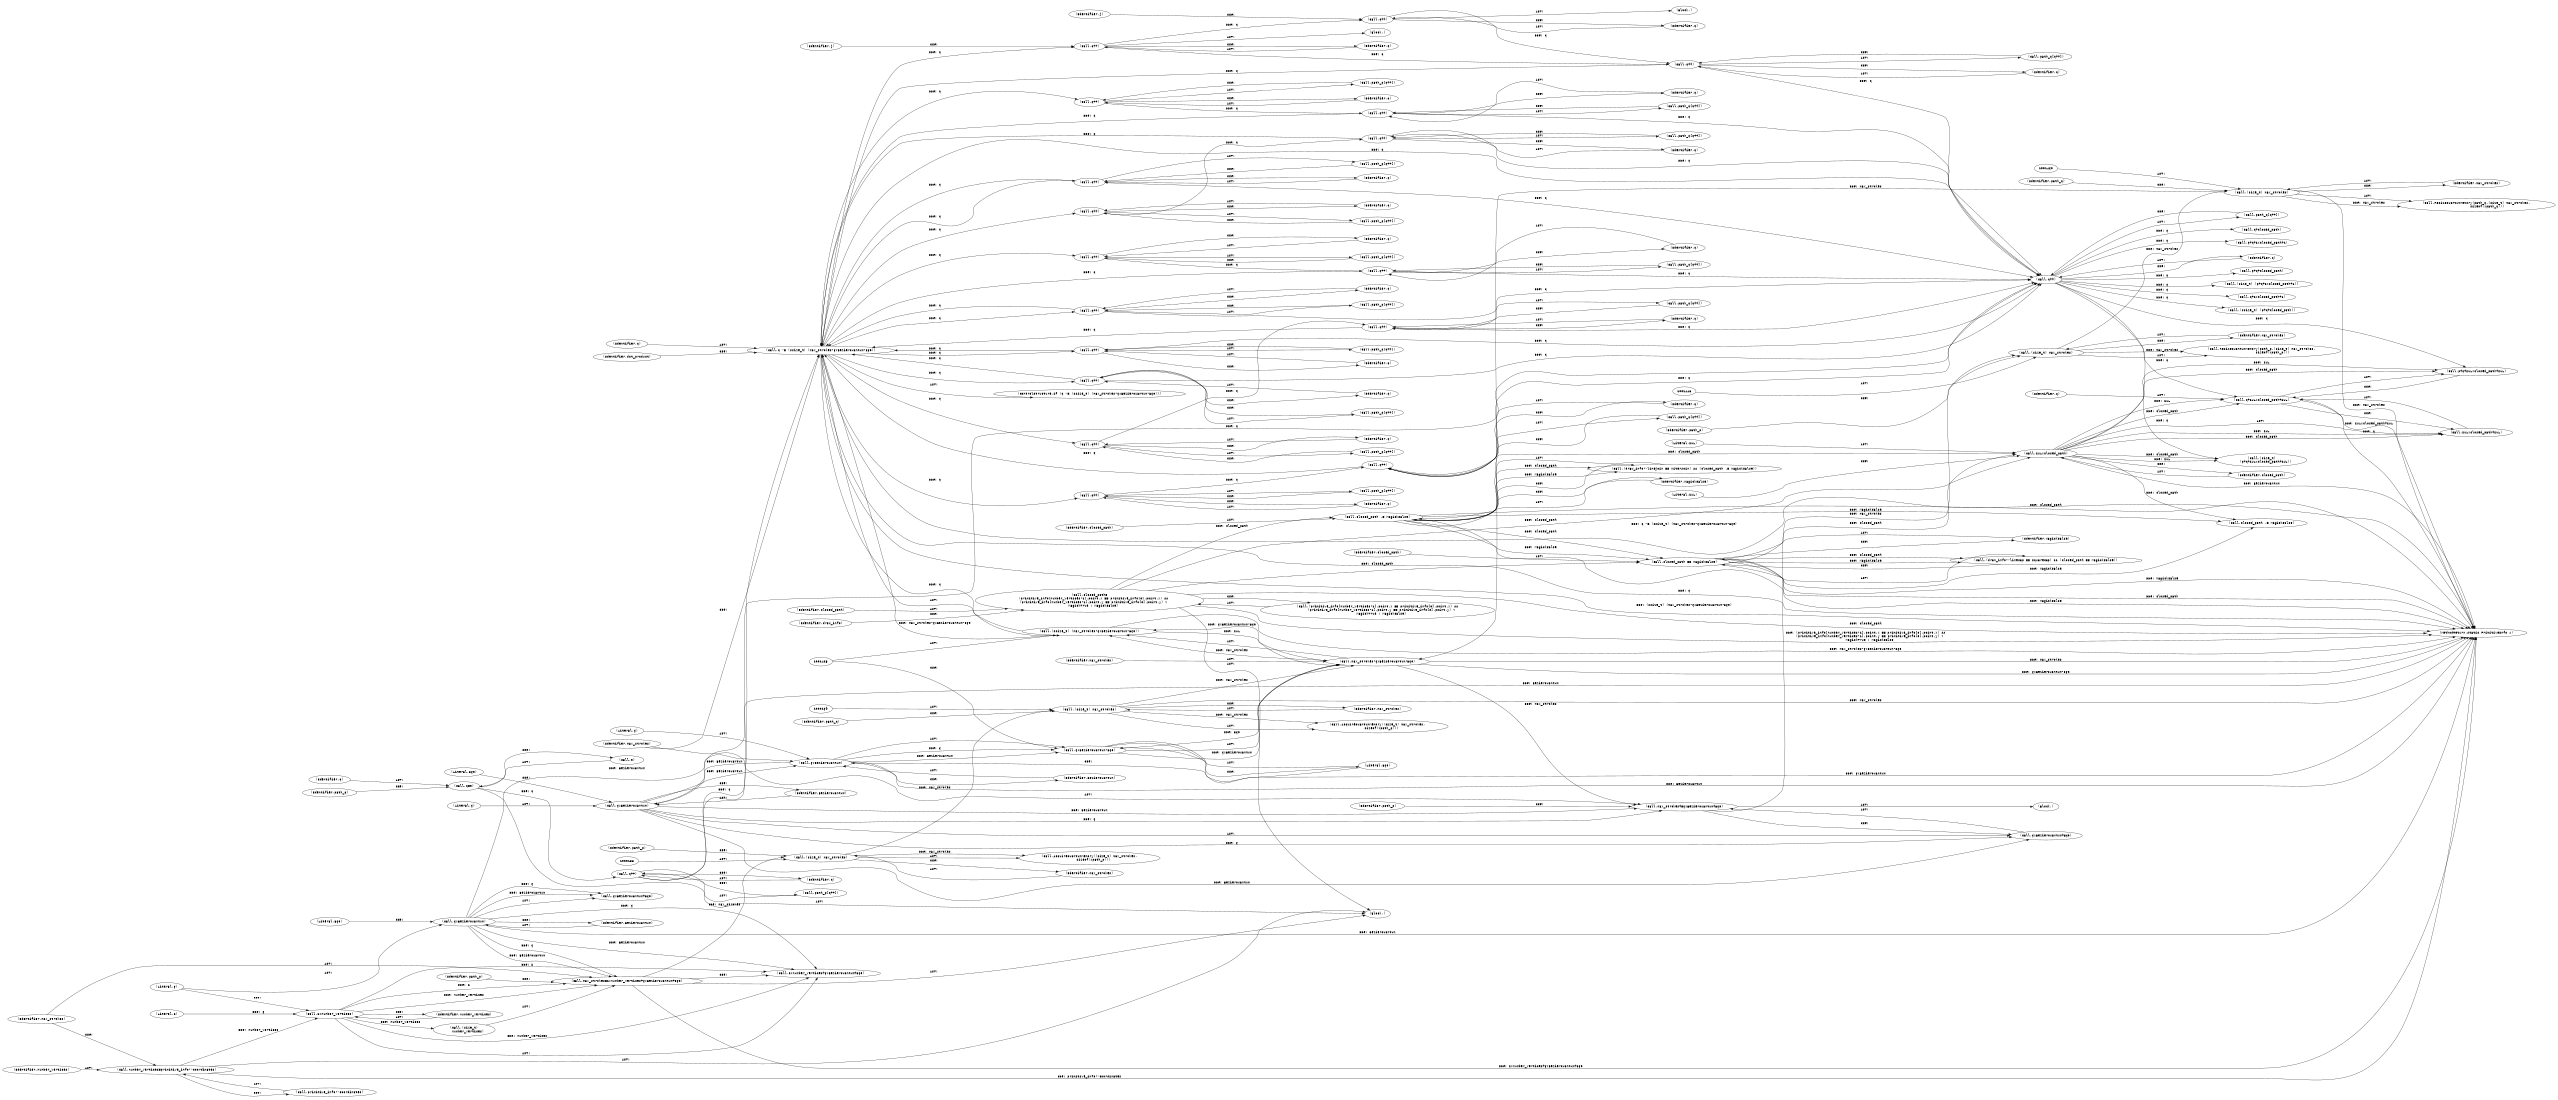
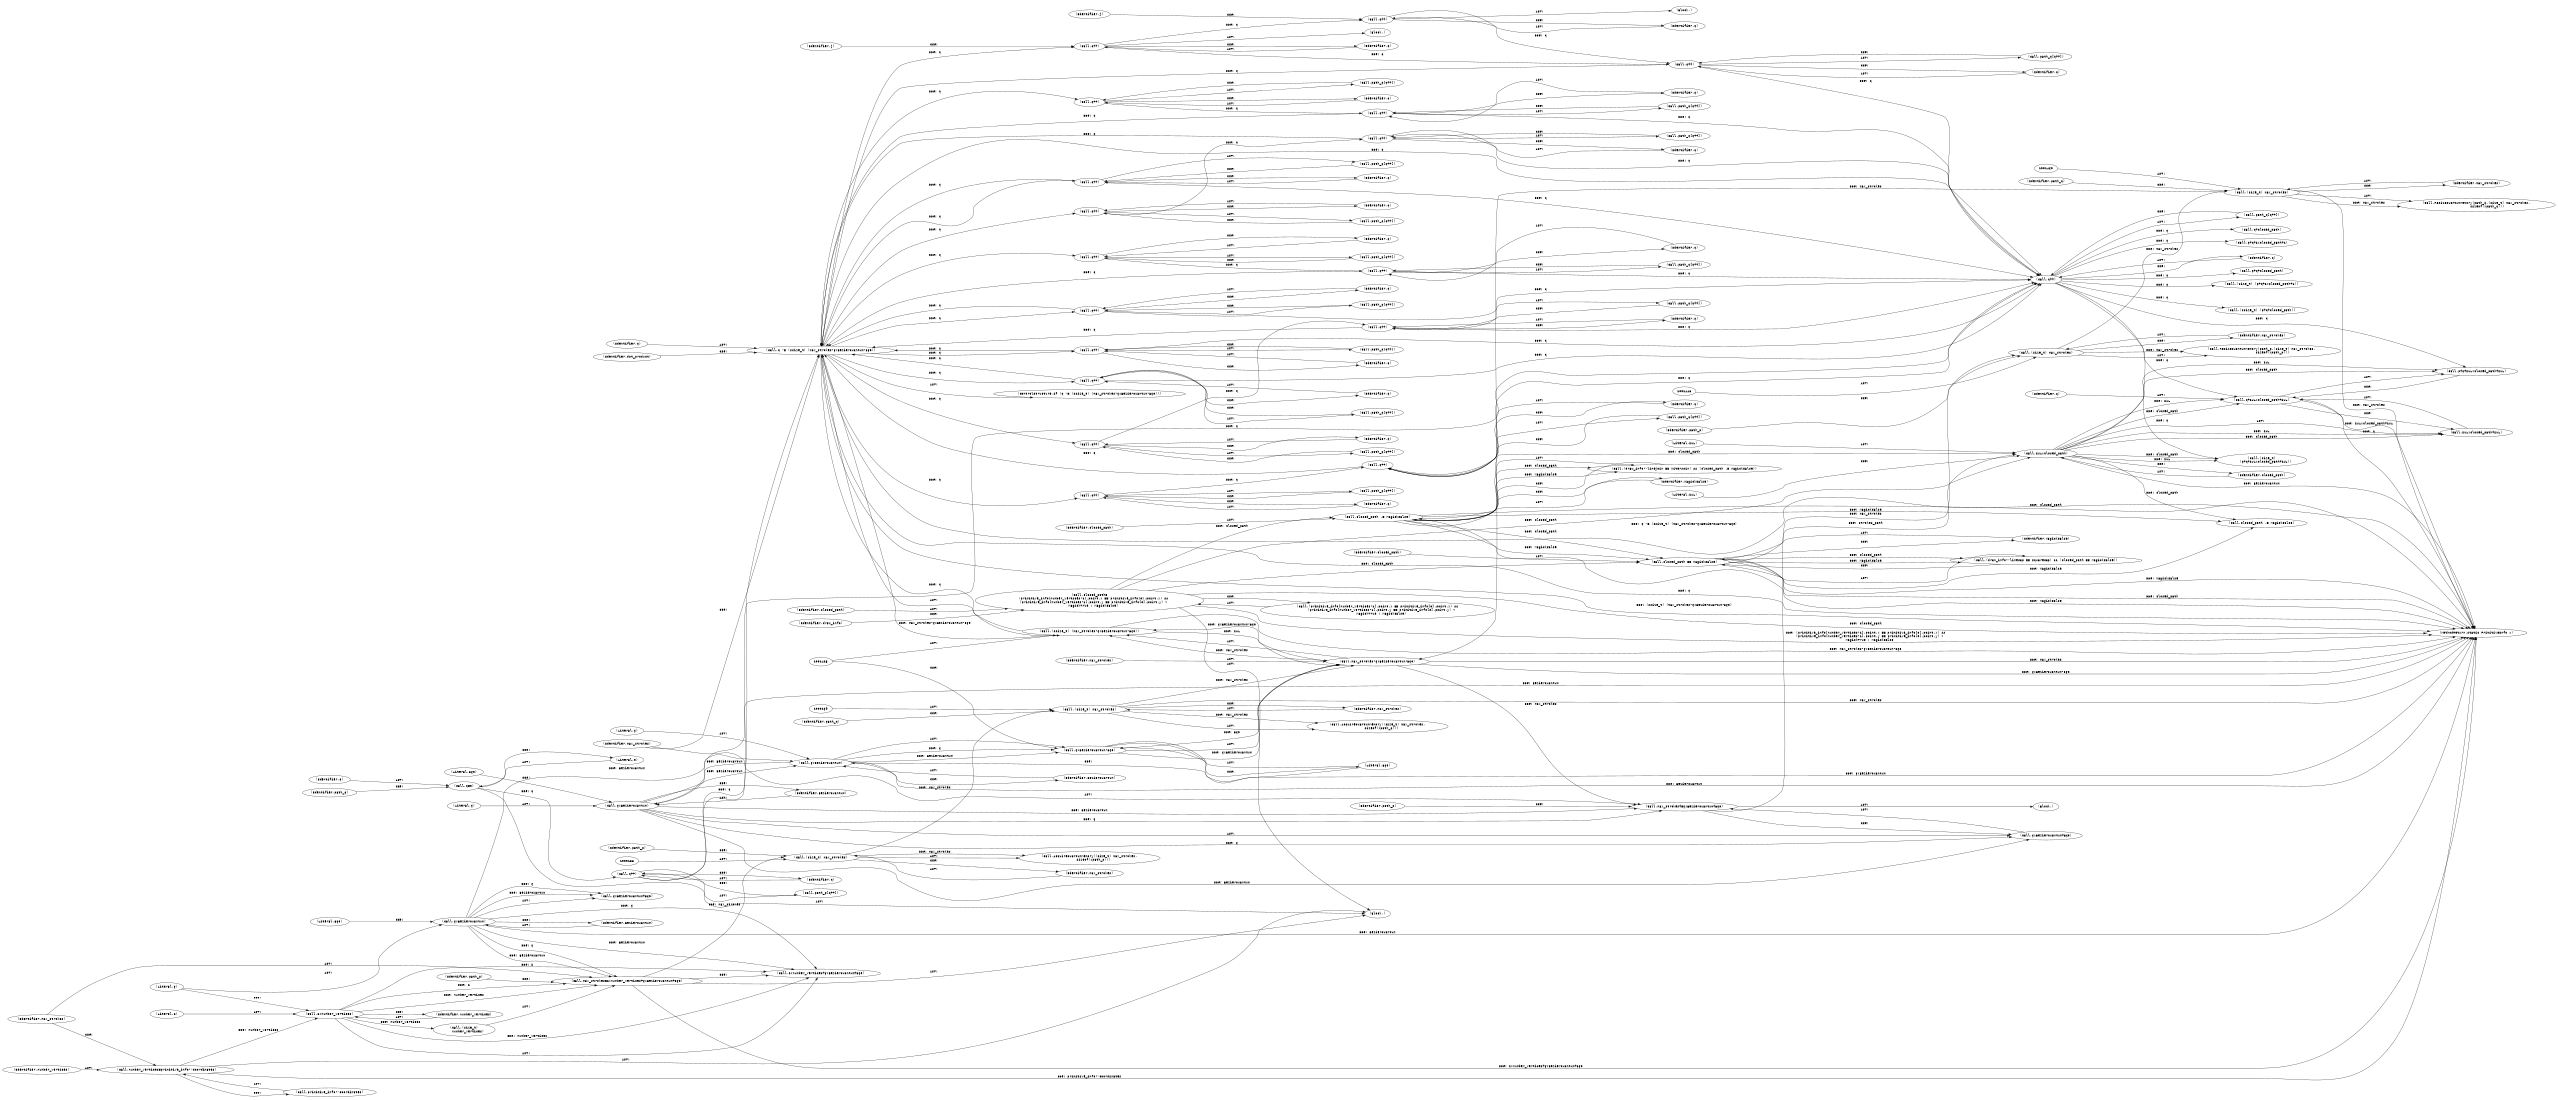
(2262, 297) -> none
(1866, 523) -> (1866, 523)
(627, 760) -> (627, 760)
(259, 1012) -> (259, 1012)
